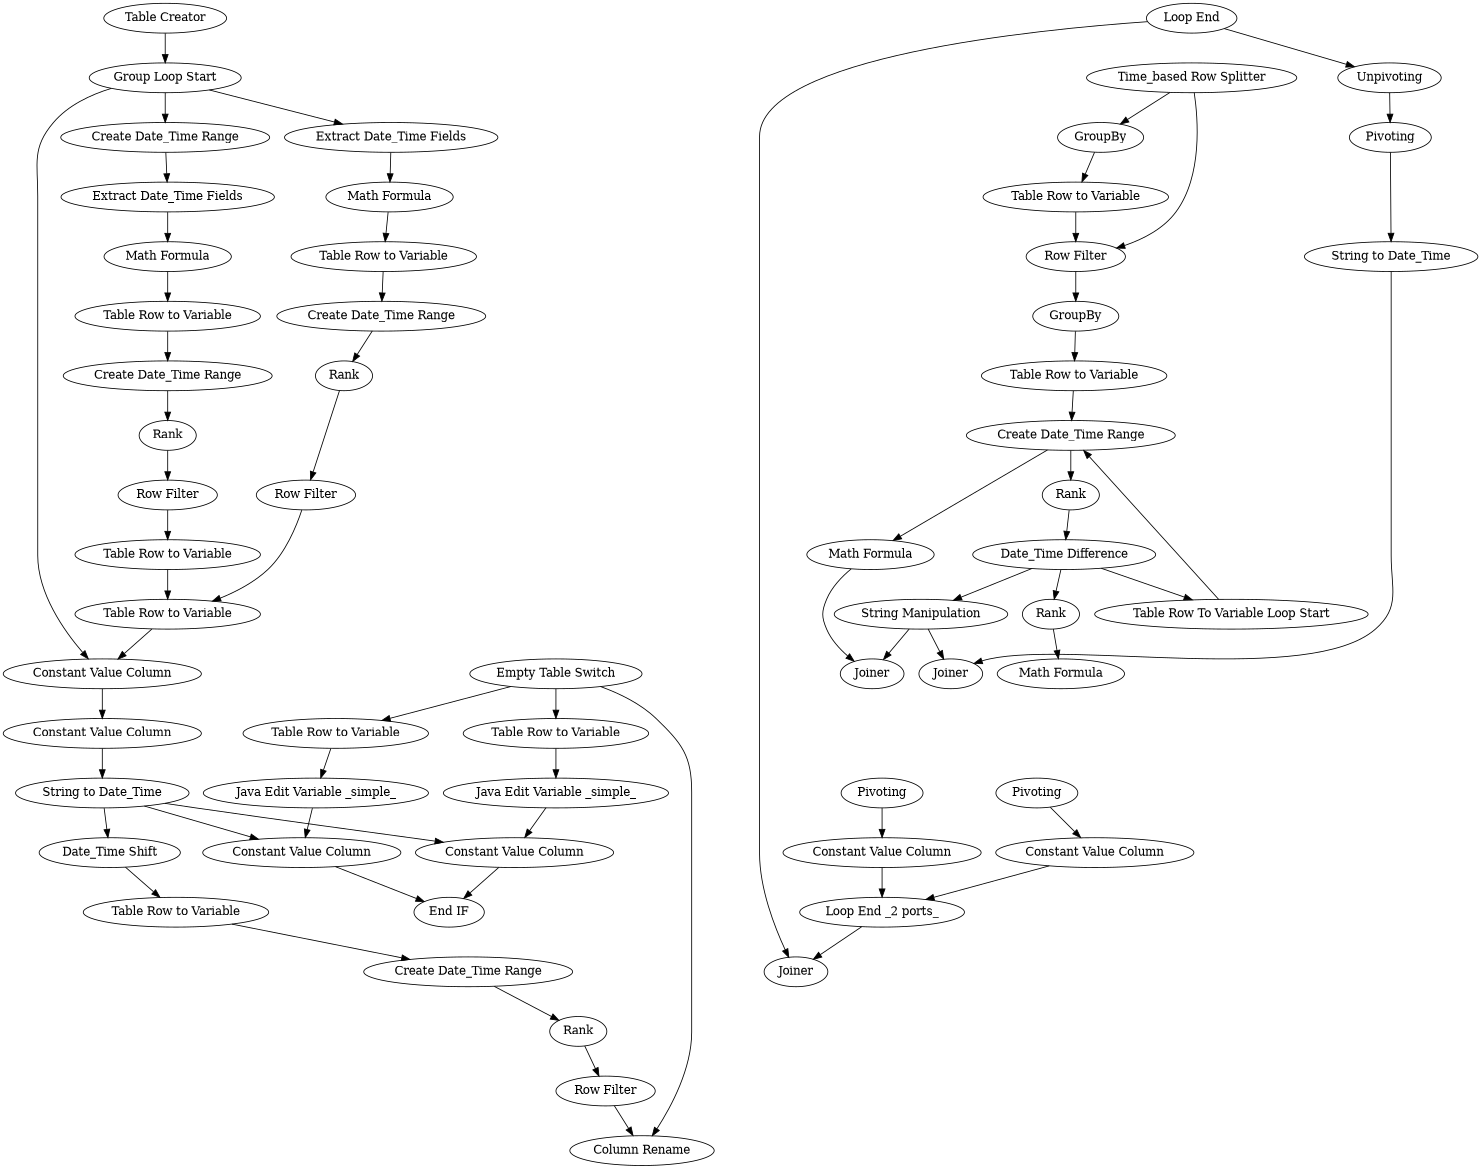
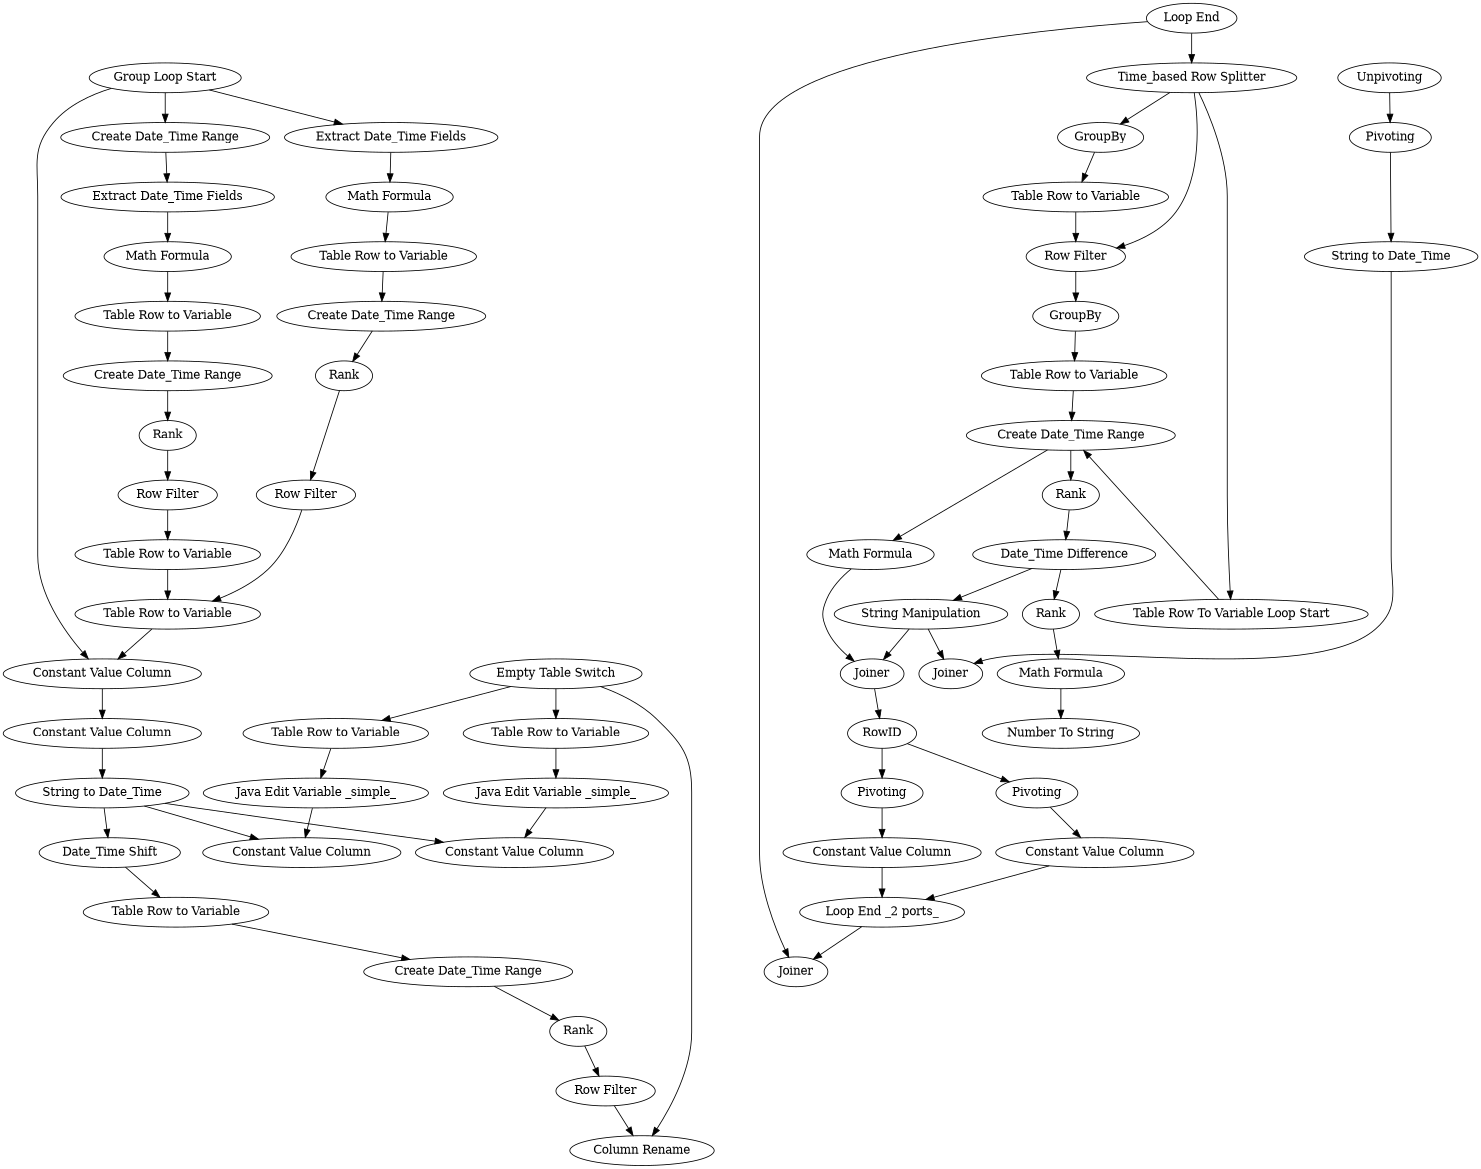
(165, 18) -> none
(1285, 46) -> (1192, 44)
(1143, 583) -> (1227, 340)
none -> (882, 733)
none -> (1061, 733)
(449, 912) -> none
